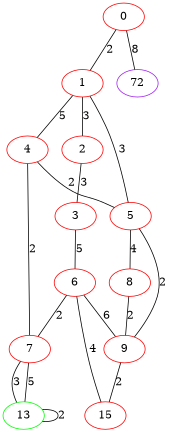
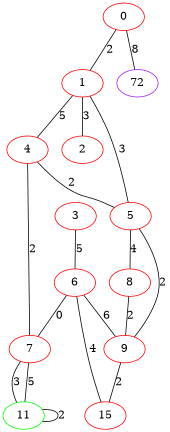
(79, 183) -> none
(60, 316) -> (60, 316)
(24, 416) -> (24, 416)
